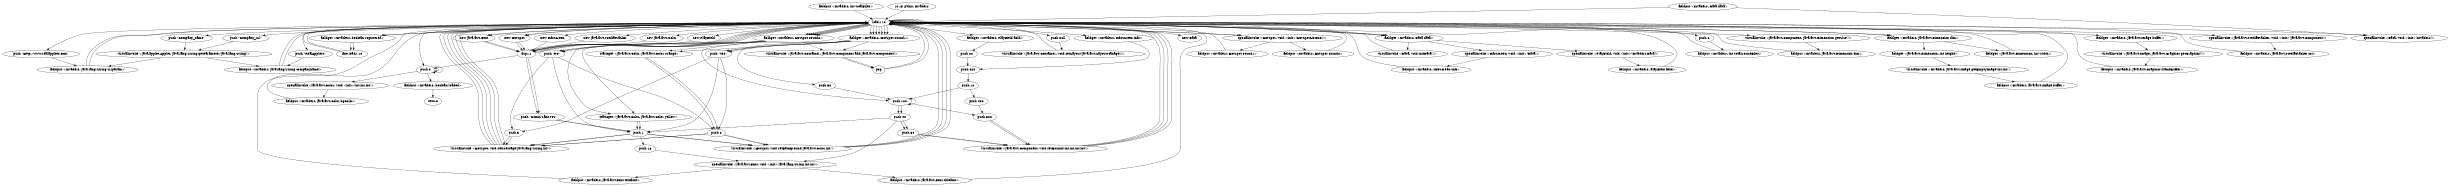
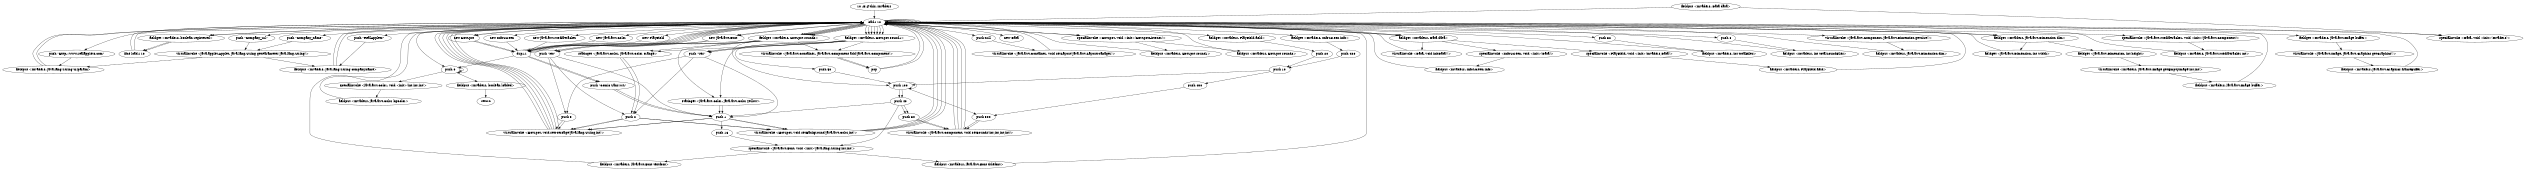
none -> (1605, 38)
(967, 61) -> (1302, 61)
